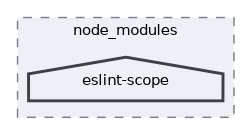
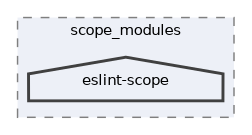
(126, 31) -> (126, 31)
